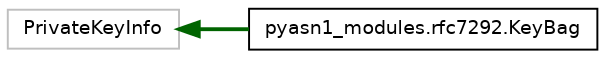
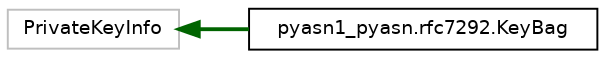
(423, 29) -> (423, 29)
